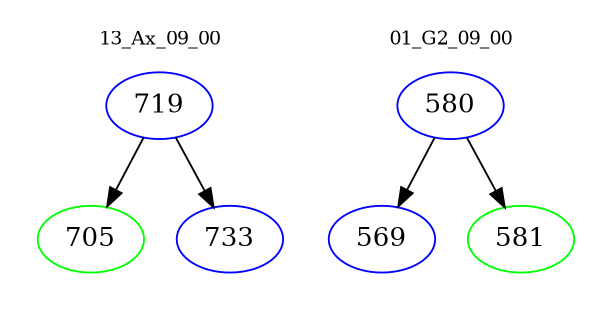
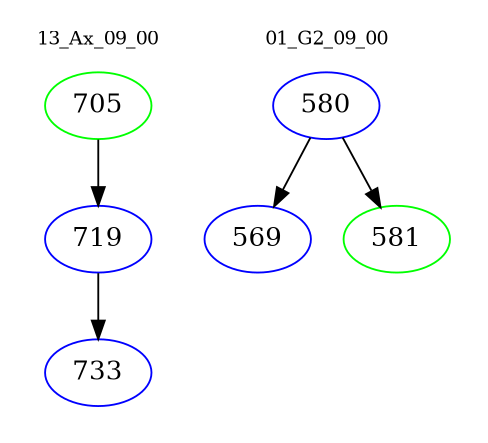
(130, 164) -> (98, 163)
